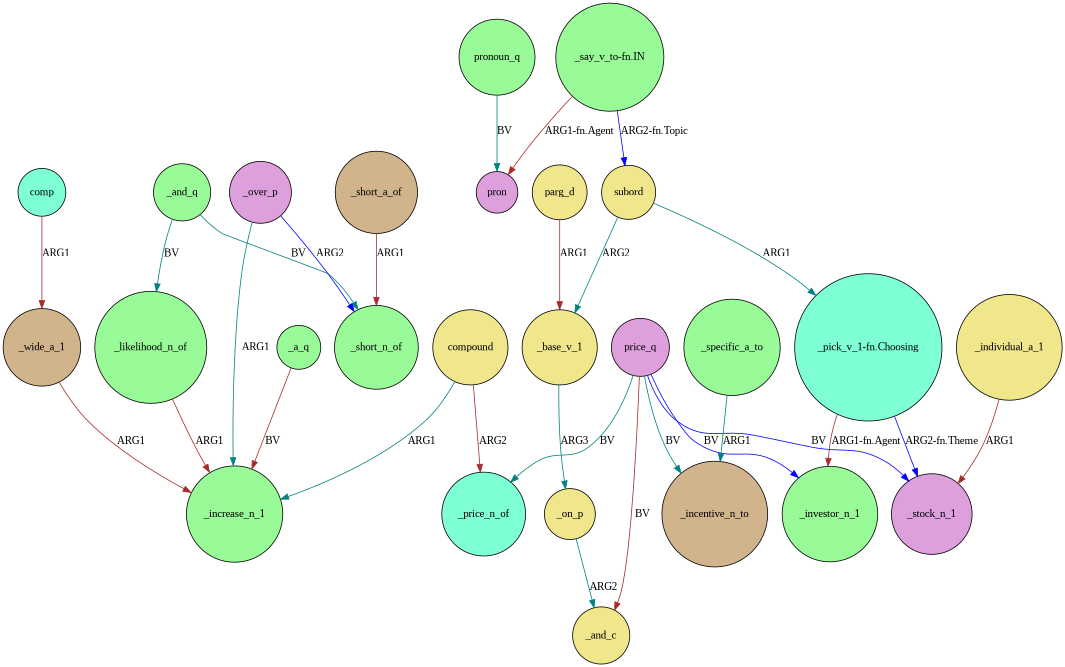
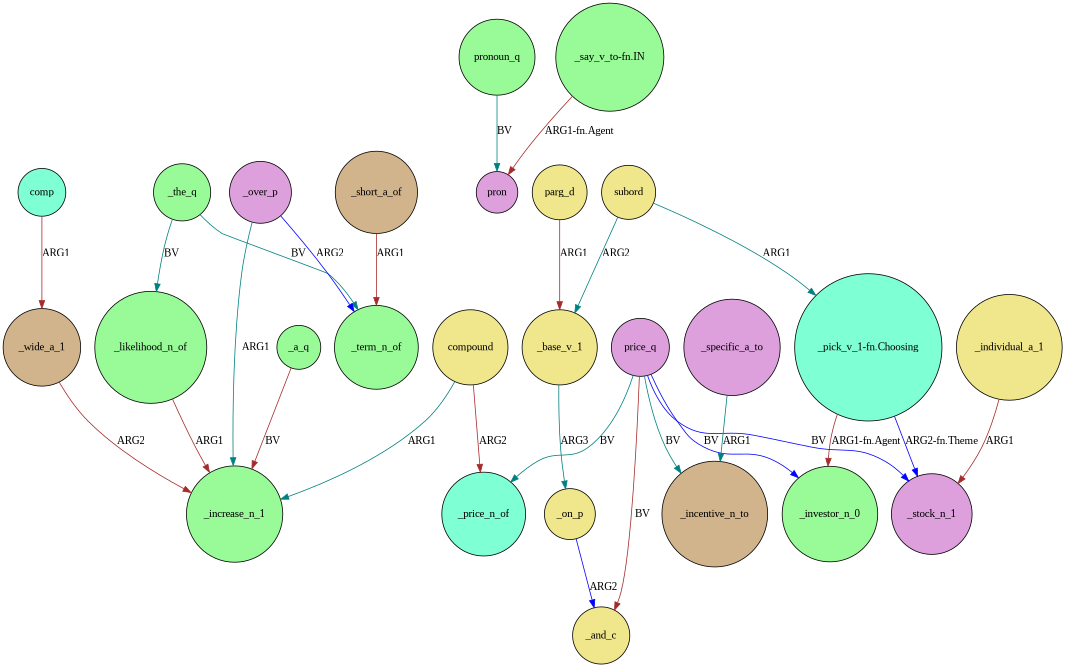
(621, 134) -> none
(182, 192) -> (182, 192)
(376, 347) -> (376, 347)
(732, 347) -> (732, 347)
(131, 441) -> (131, 441)
(830, 514) -> (830, 514)
(584, 569) -> (584, 569)
